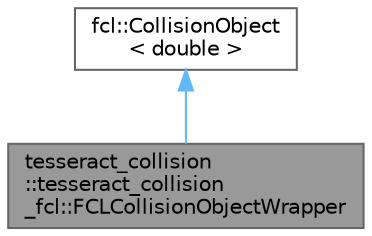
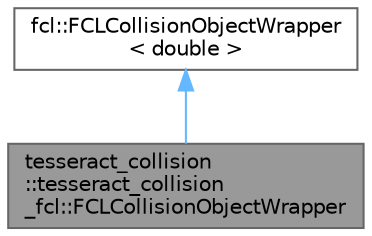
(186, 39) -> (186, 39)
